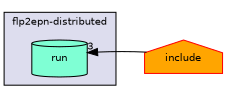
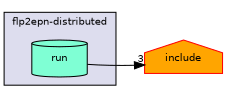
(123, 52) -> (110, 65)
